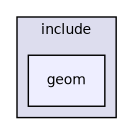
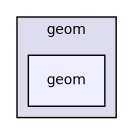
(67, 30) -> (67, 30)
